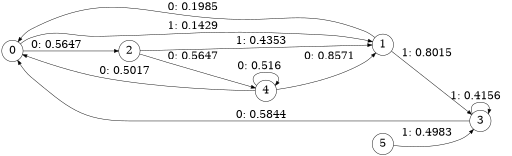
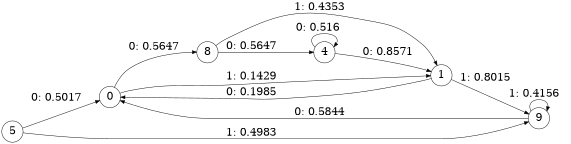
(129, 51) -> (207, 52)
(139, 83) -> (59, 115)
(480, 121) -> (539, 118)
